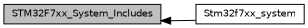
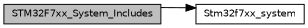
(183, 21) -> (173, 8)
